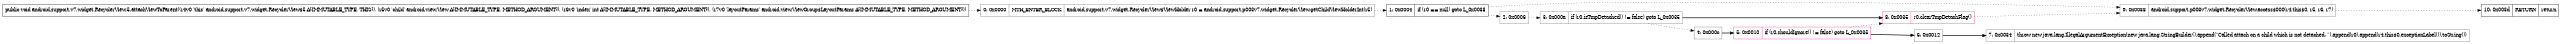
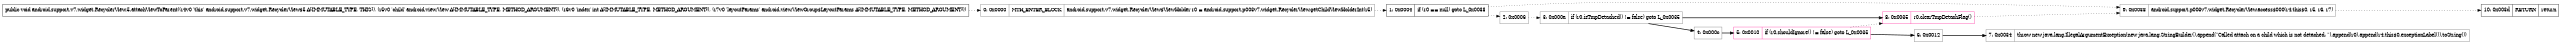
(1670, 27) -> (1670, 27)
